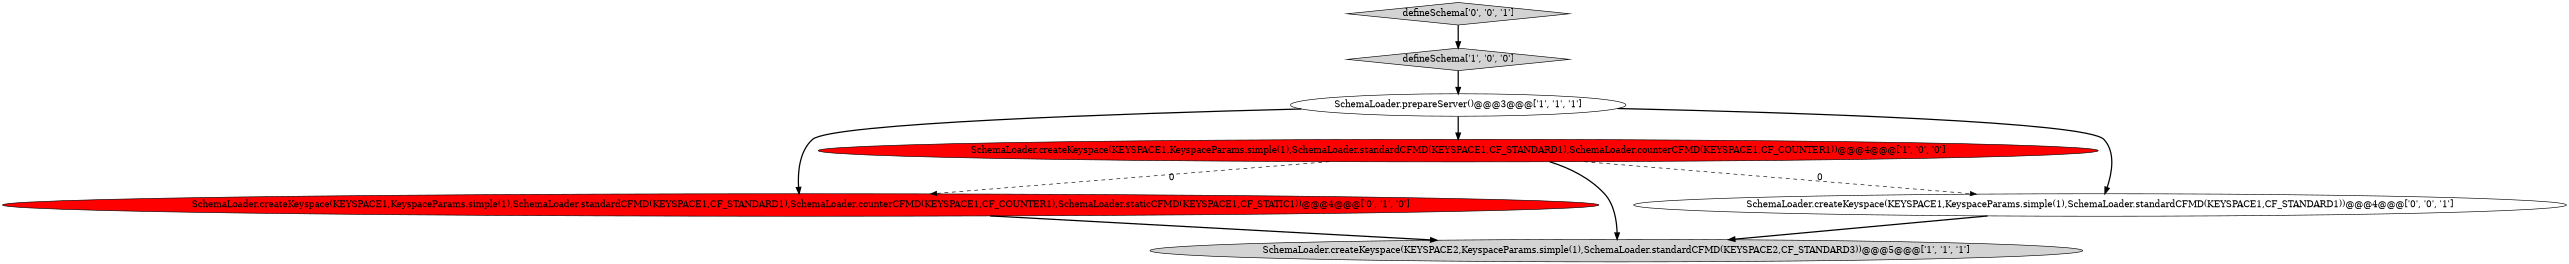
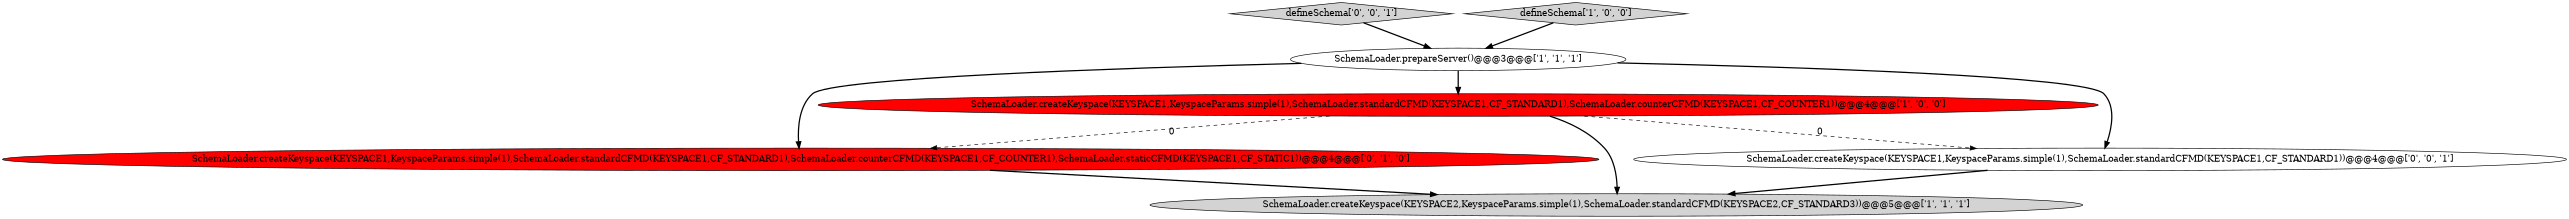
(1458, 33) -> (1394, 34)
